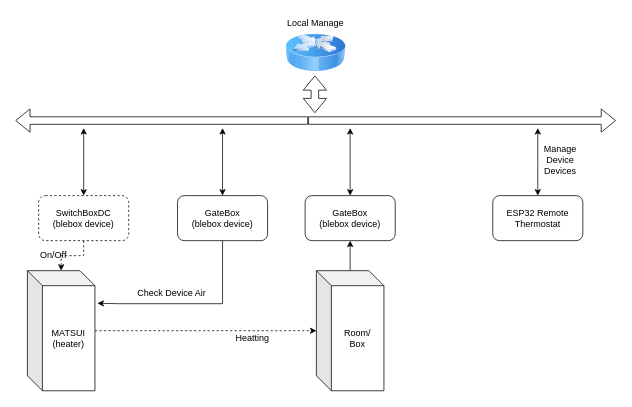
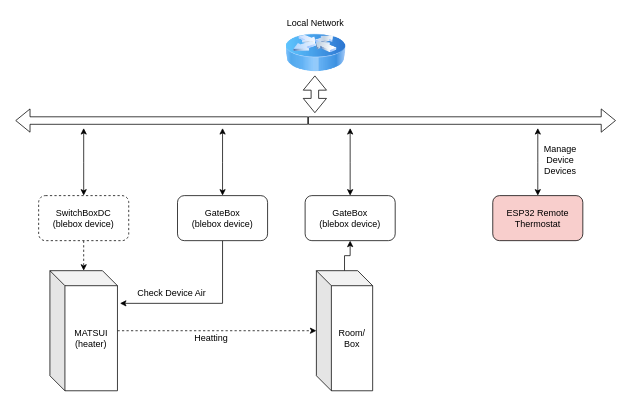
(315, 23) -> (315, 23)
(537, 218) -> (537, 218)
(54, 255) -> none
(61, 330) -> (84, 330)
(350, 330) -> (344, 330)
(252, 338) -> (211, 338)
